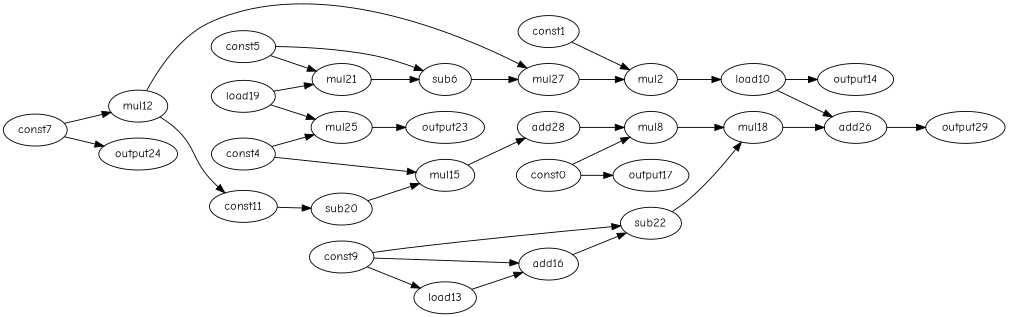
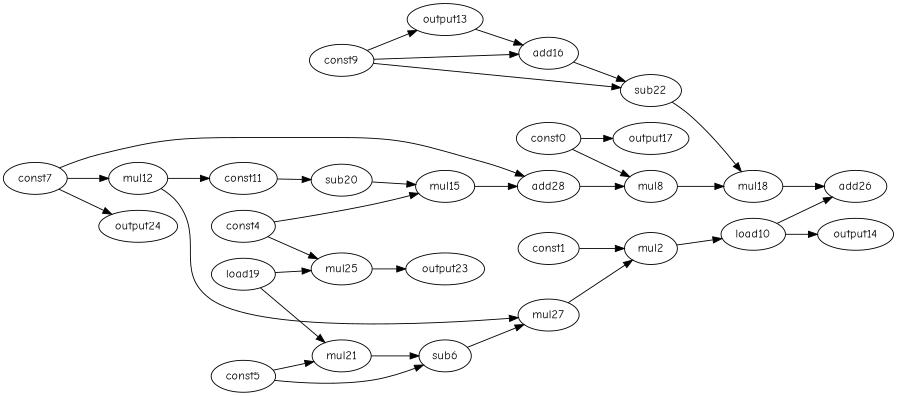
(965, 127) -> none
none -> (288, 138)
(445, 298) -> (445, 20)
